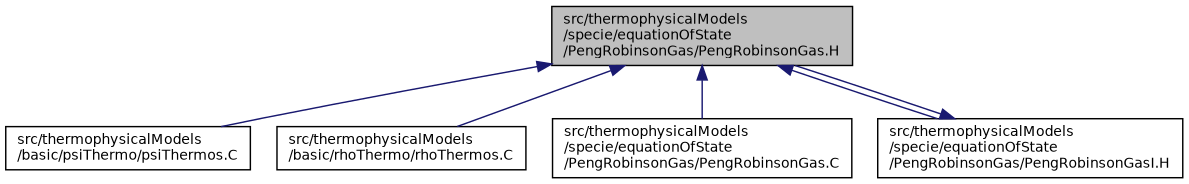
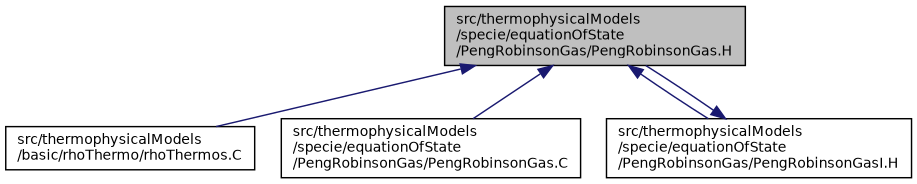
(128, 148) -> none
